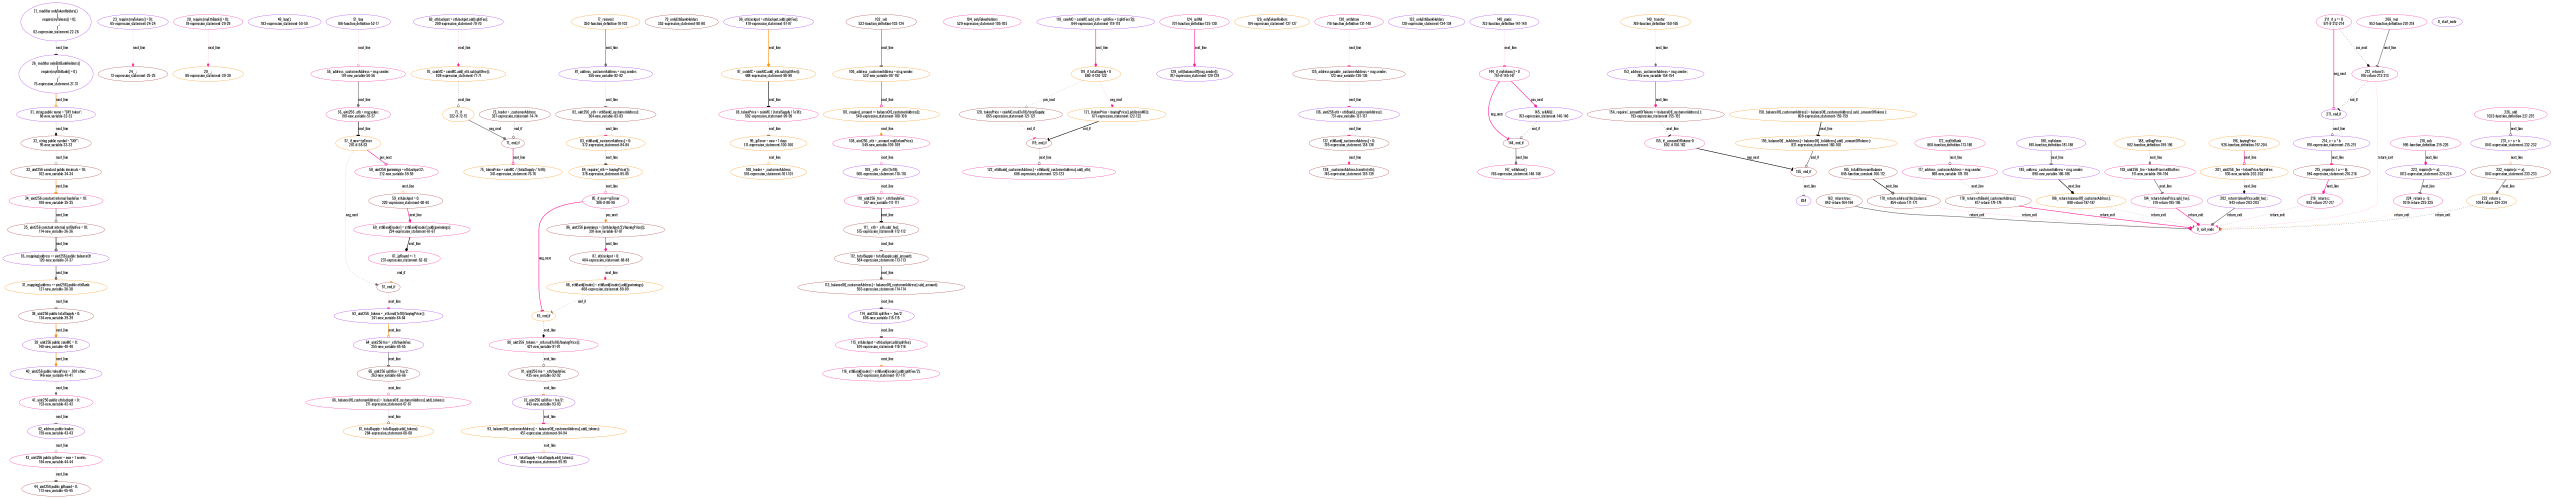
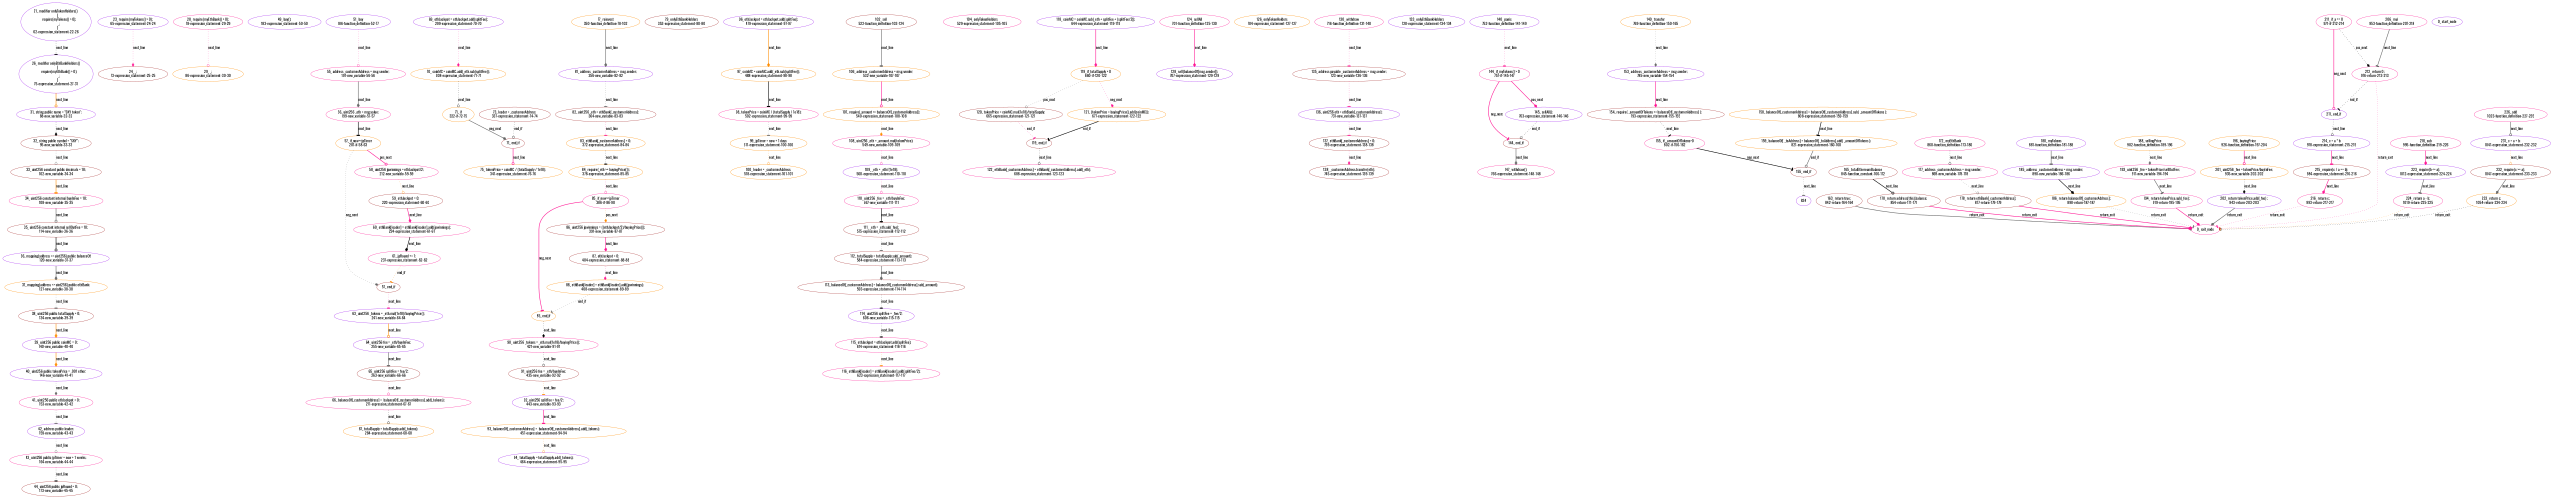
(208, 46) -> (208, 46)
(2058, 220) -> (2058, 220)
